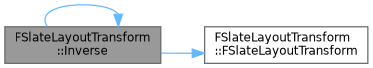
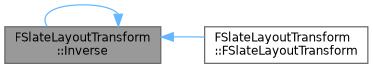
(177, 53) -> (189, 37)
